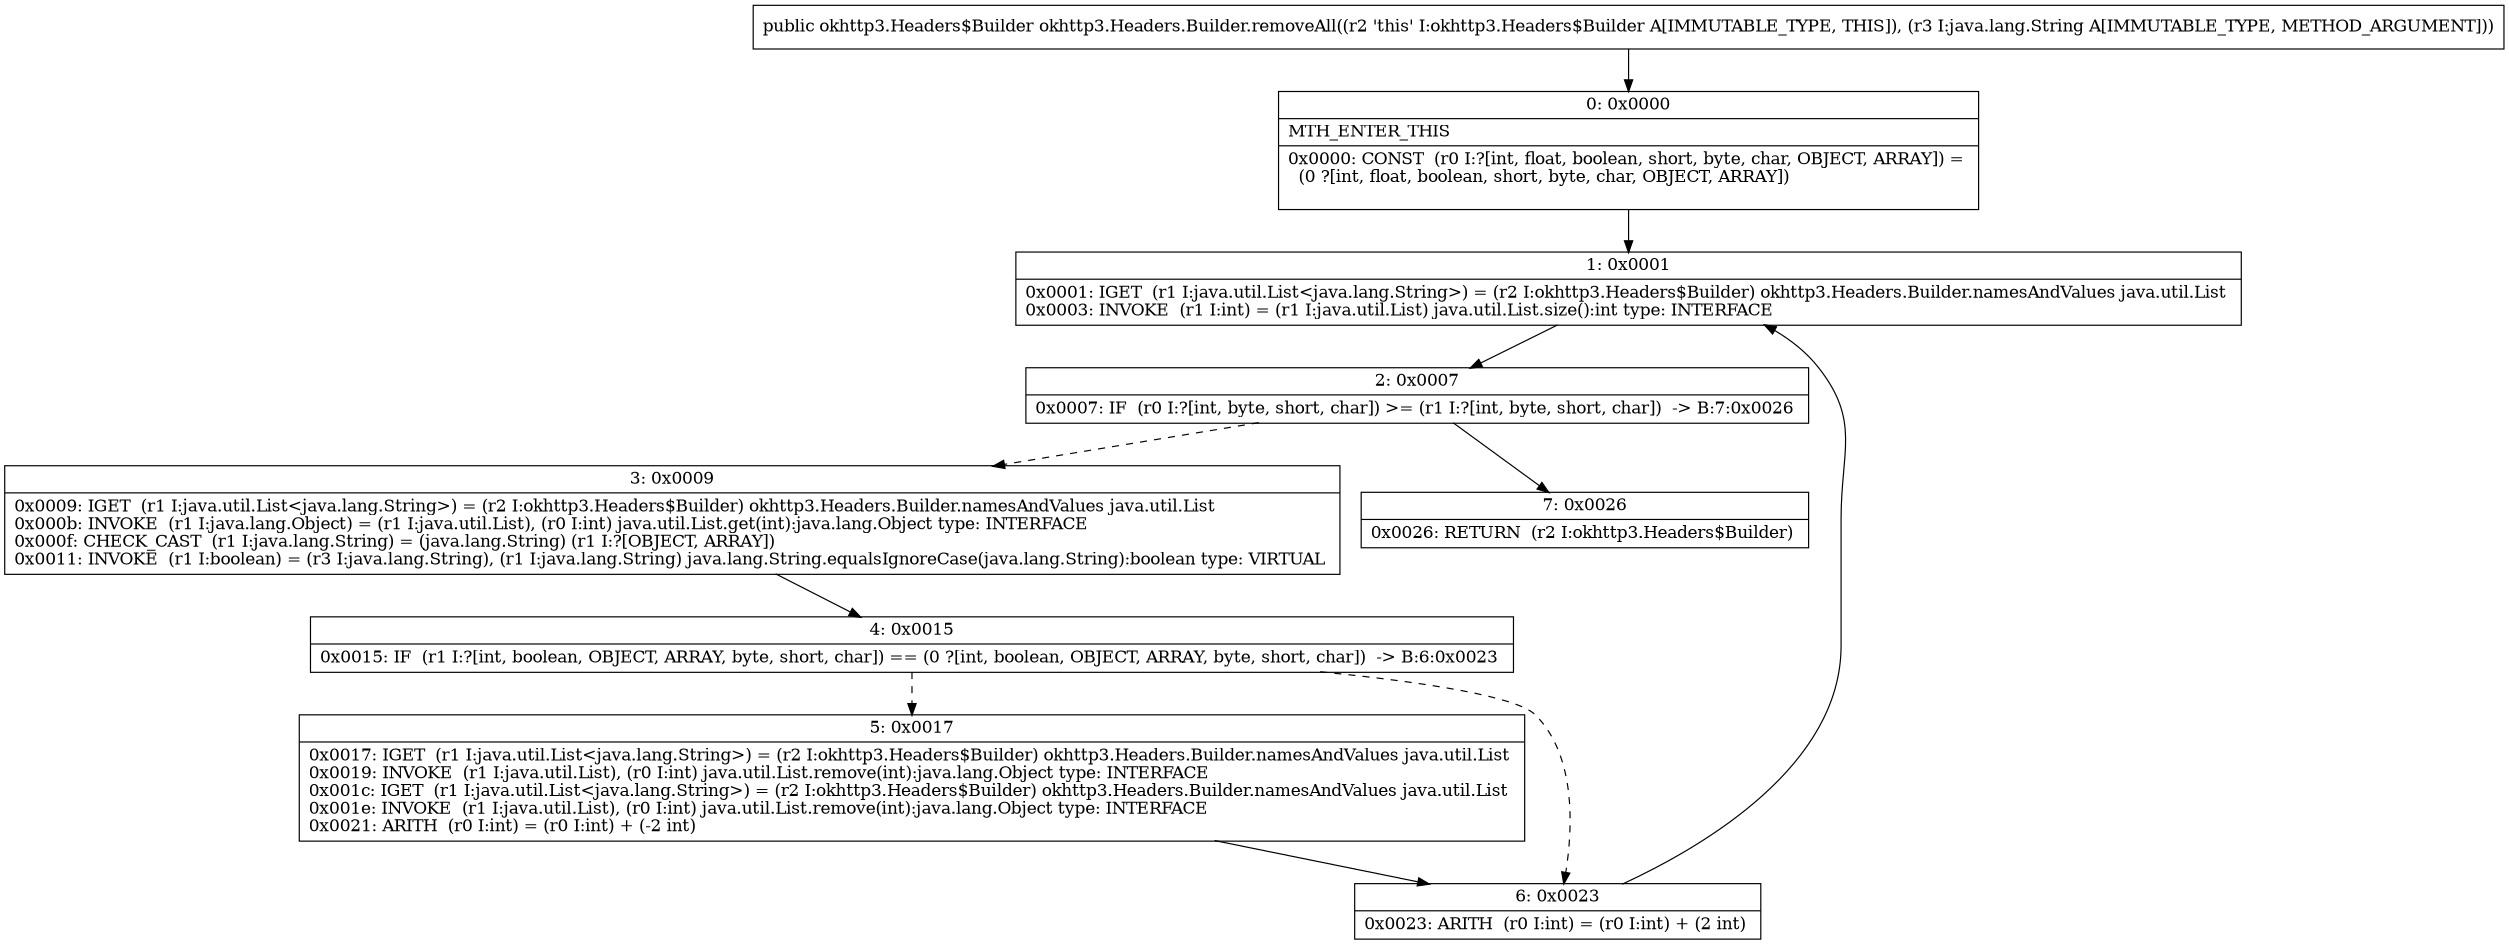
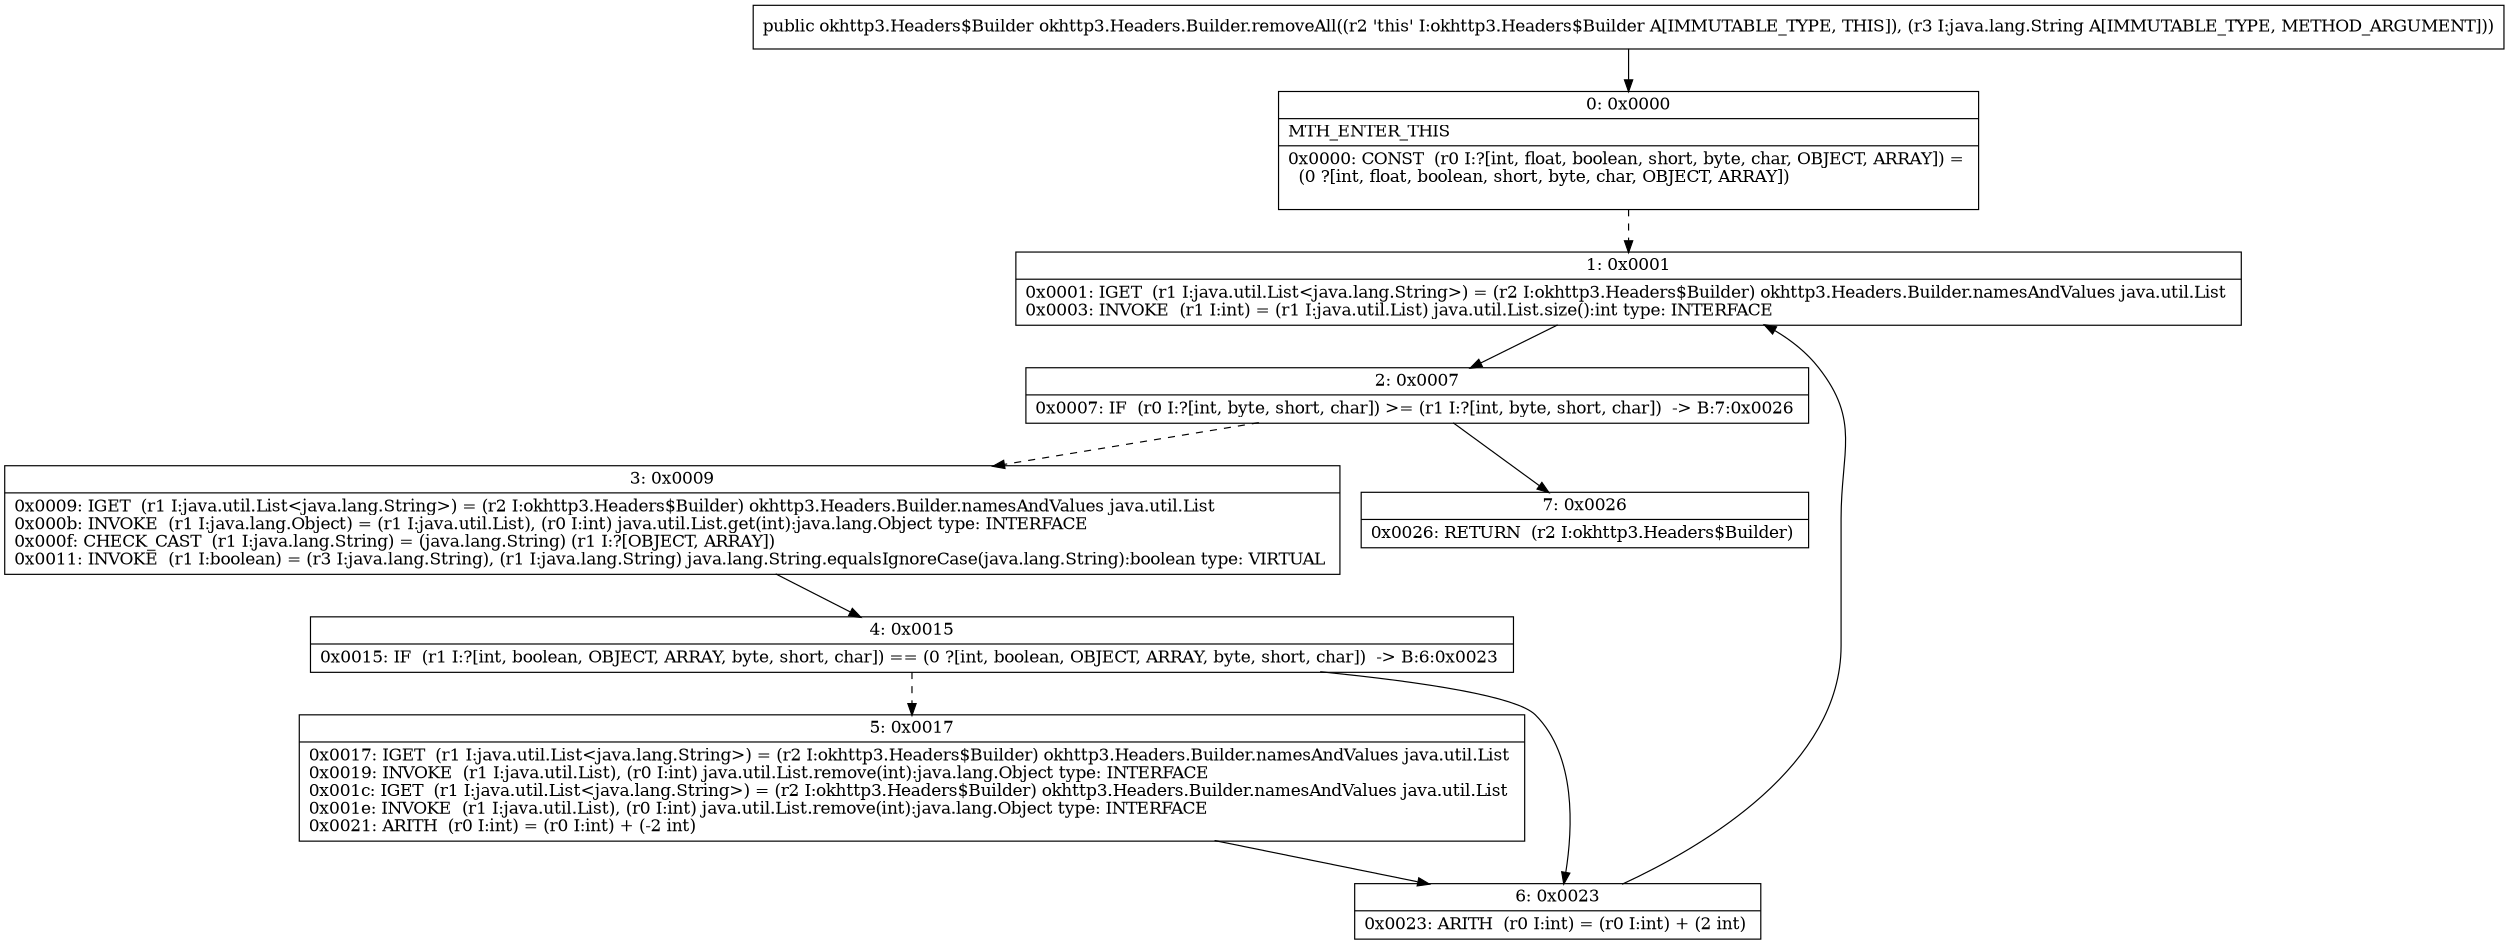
(1629, 225) -> (1629, 225)
(1511, 703) -> (1511, 703)
